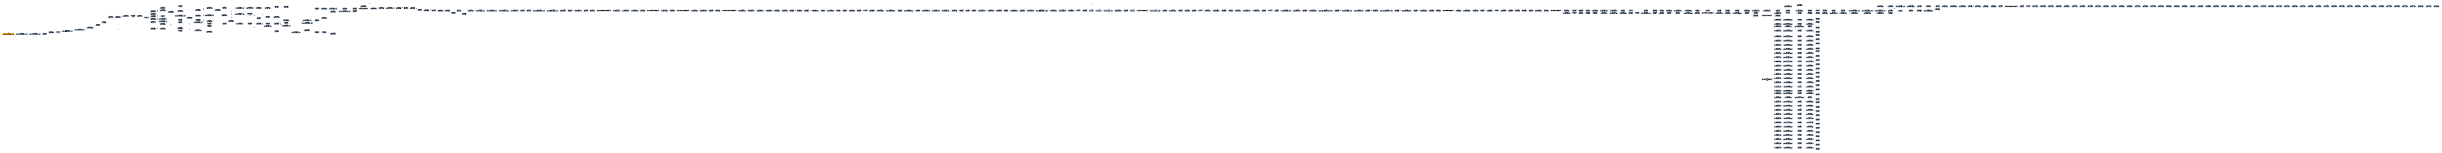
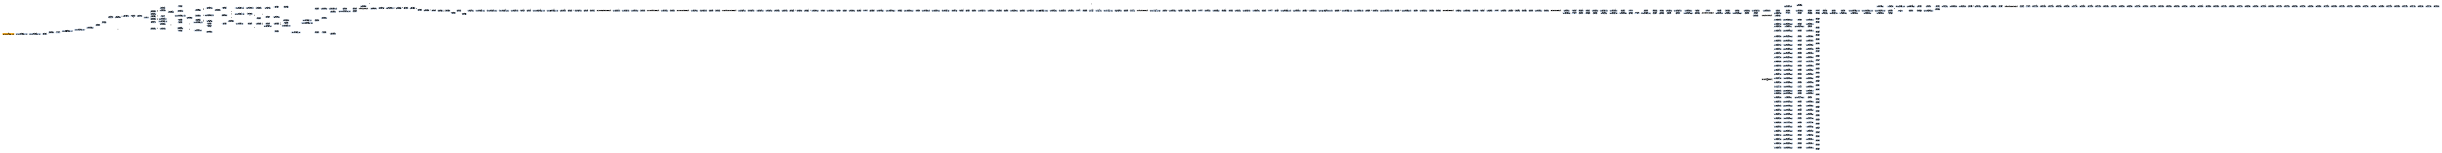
(307, 30) -> none
